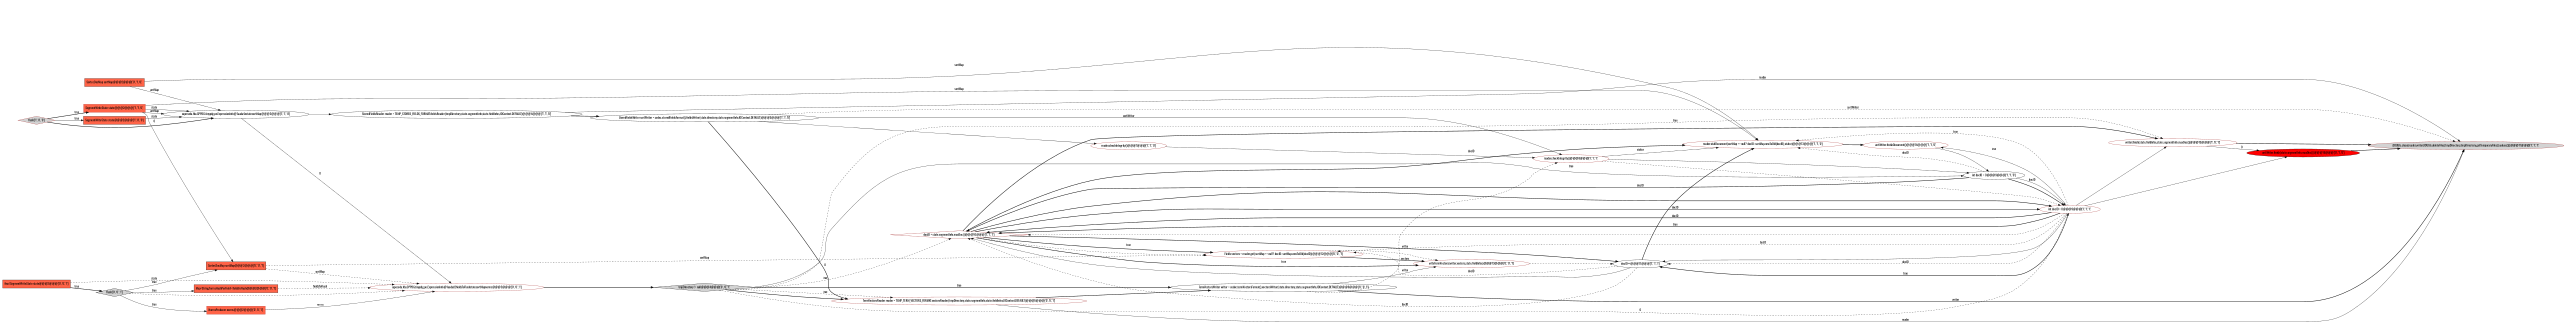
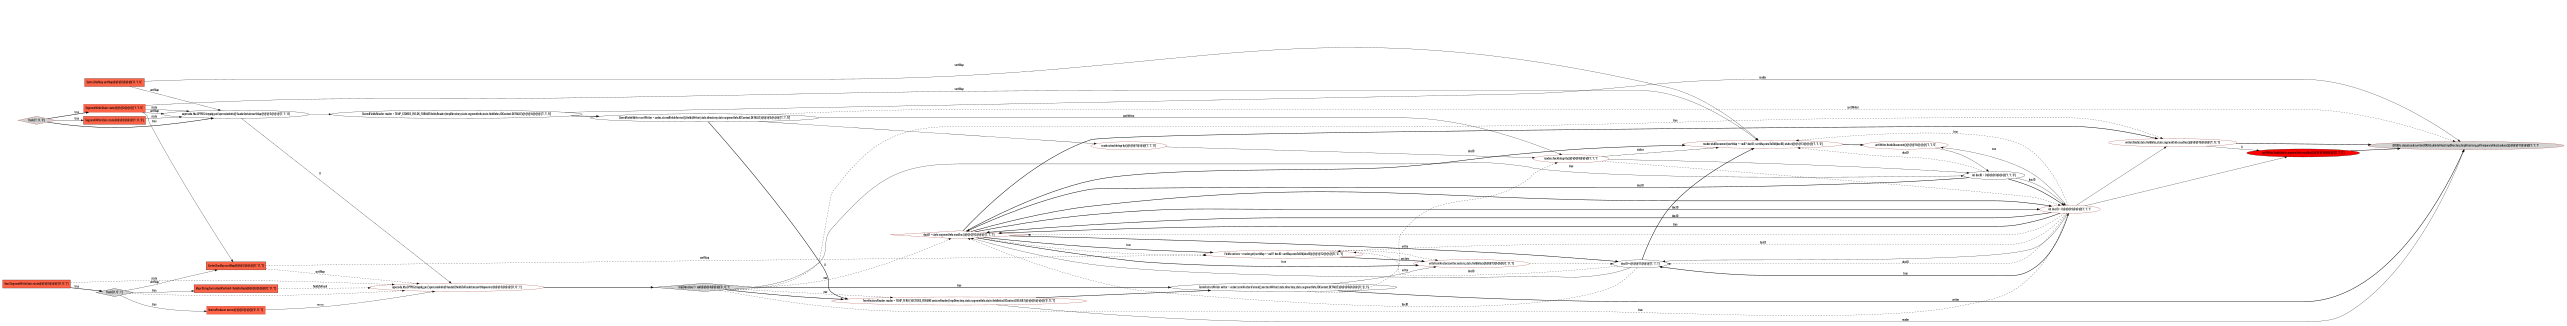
(154, 121) -> (154, 121)
(154, 282) -> (154, 282)
(1640, 310) -> (1640, 310)
